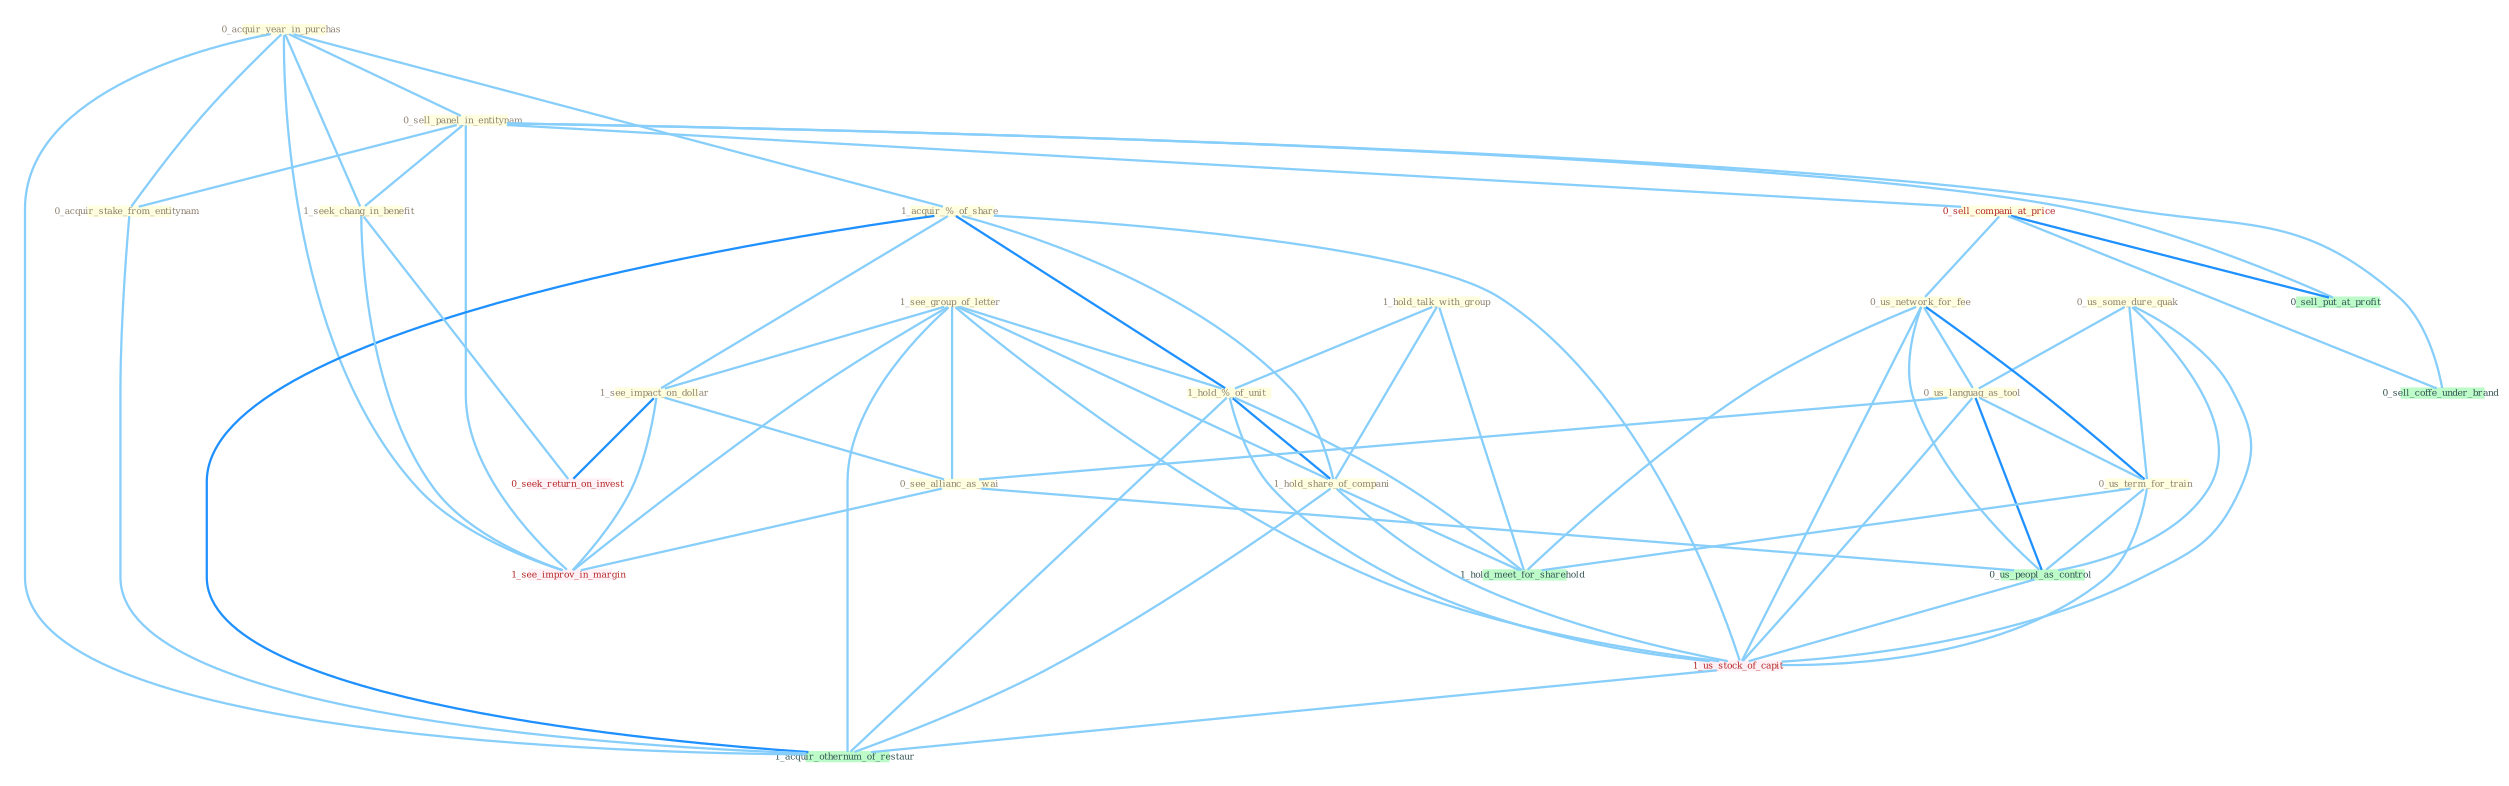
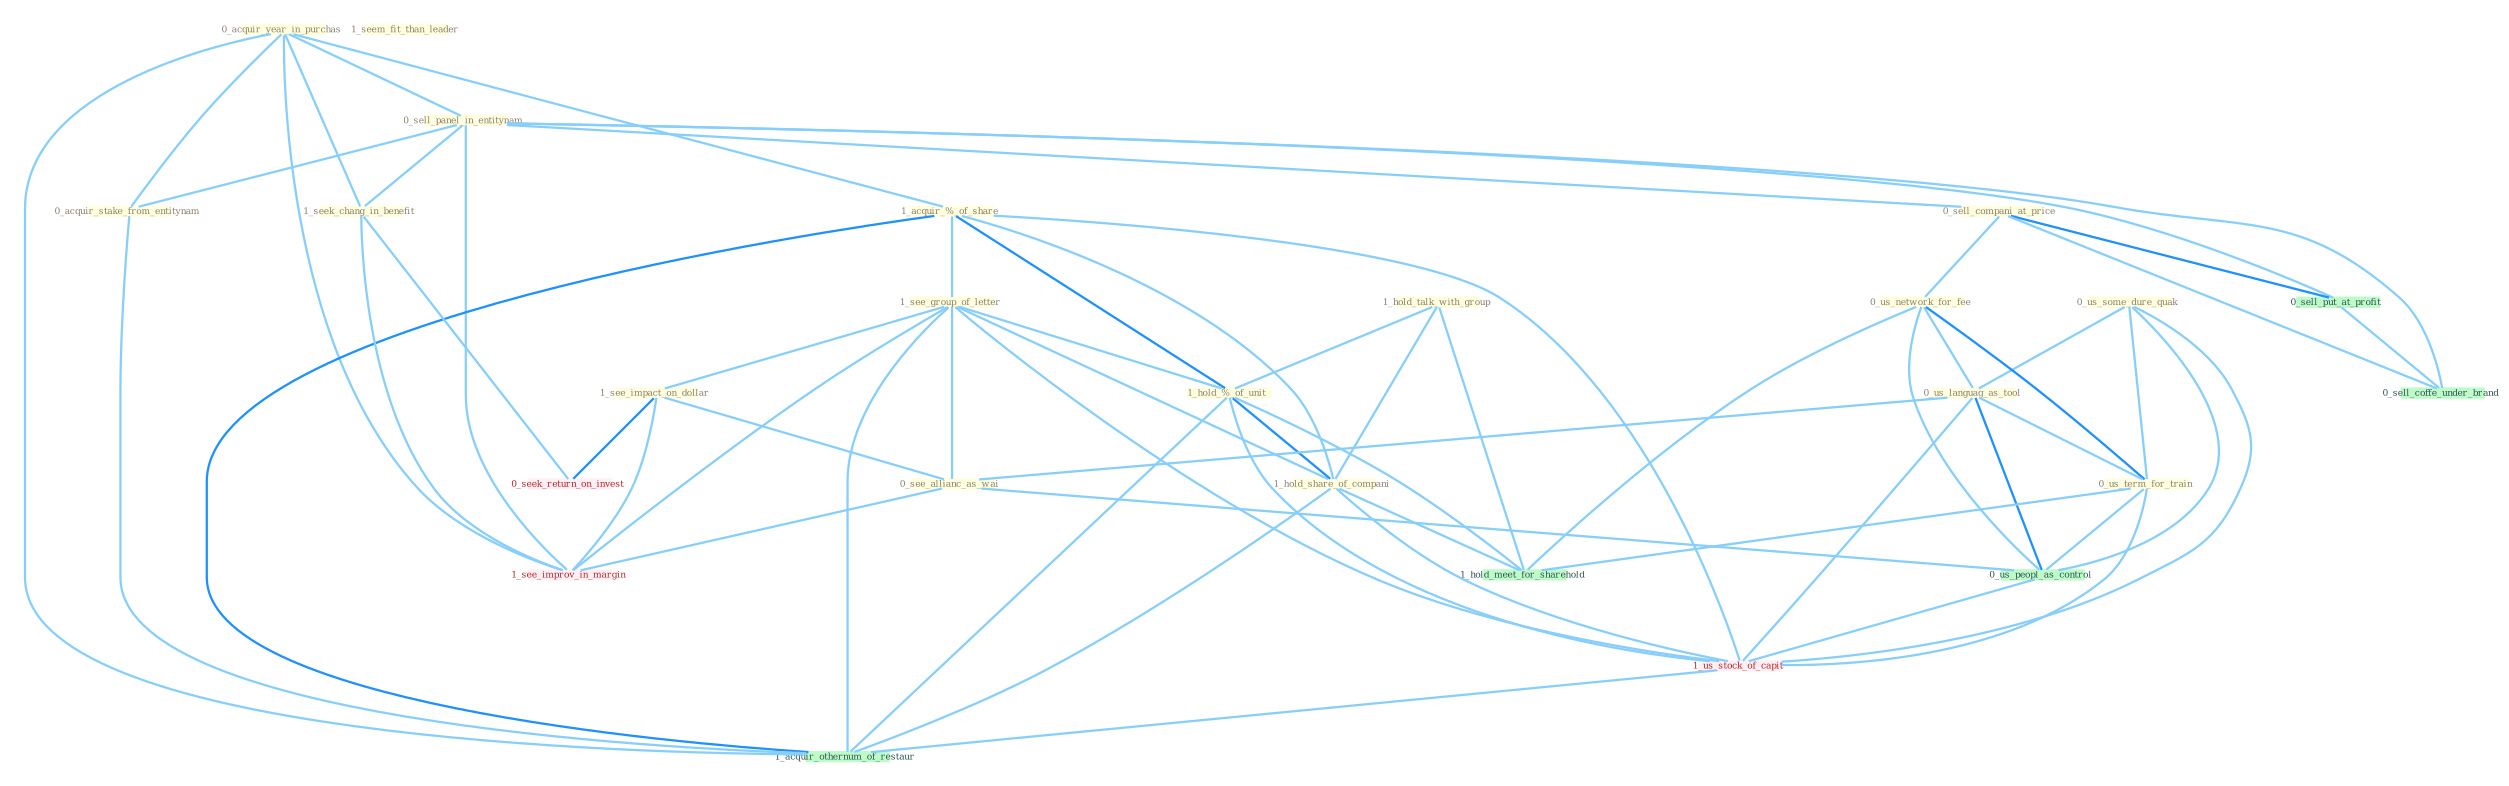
none -> (407, 30)
(2002, 211) -> (2002, 211)
(805, 302) -> (952, 257)
none -> (2390, 348)
(1832, 484) -> none
